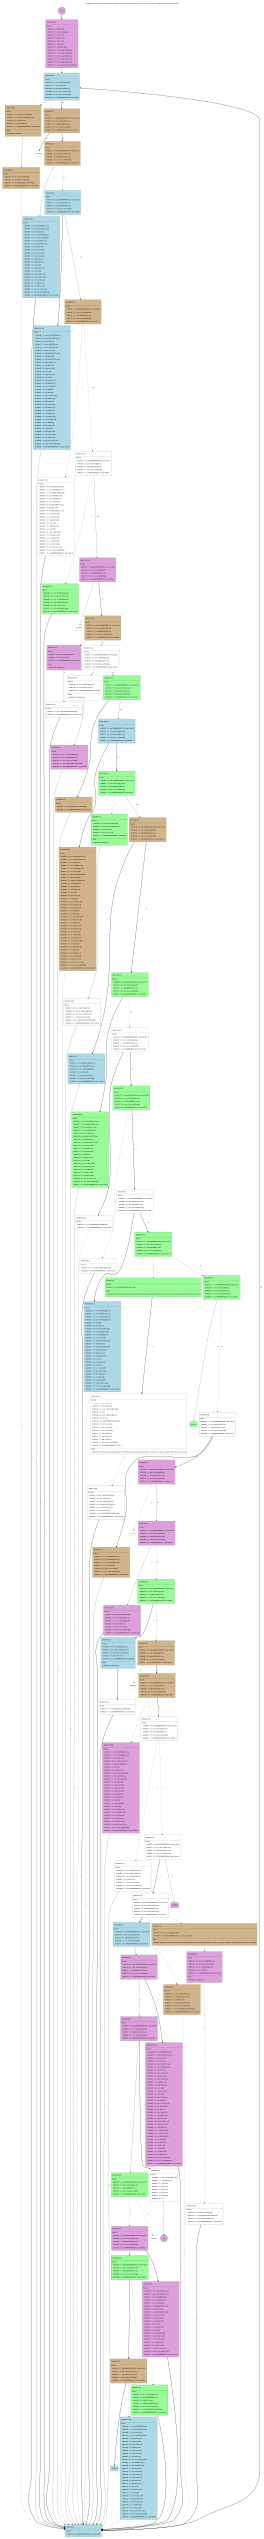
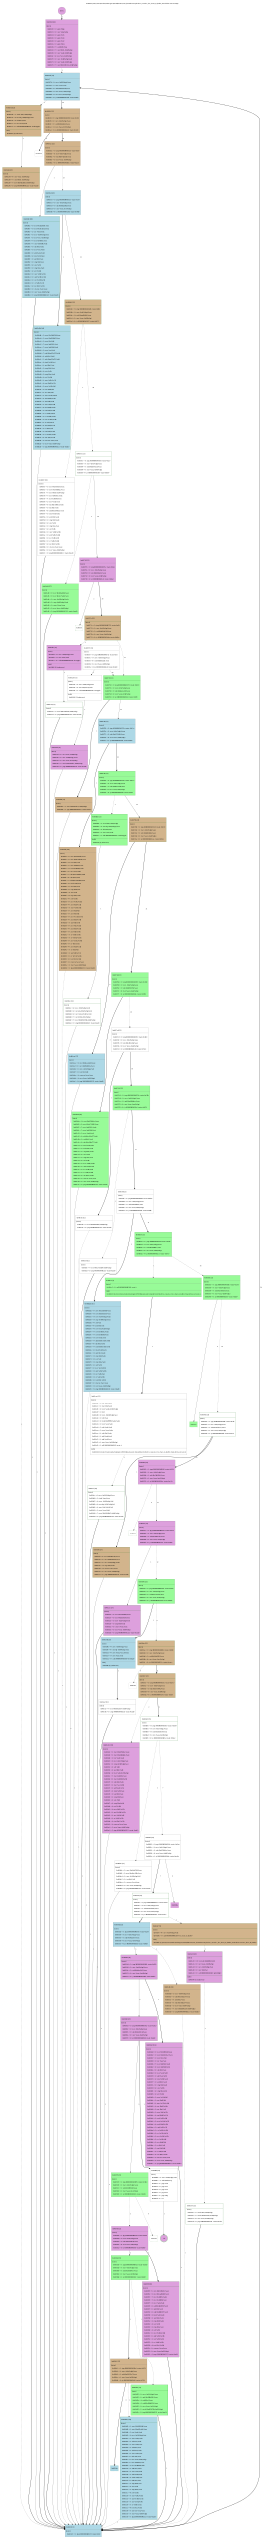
(102, 642) -> (123, 657)
